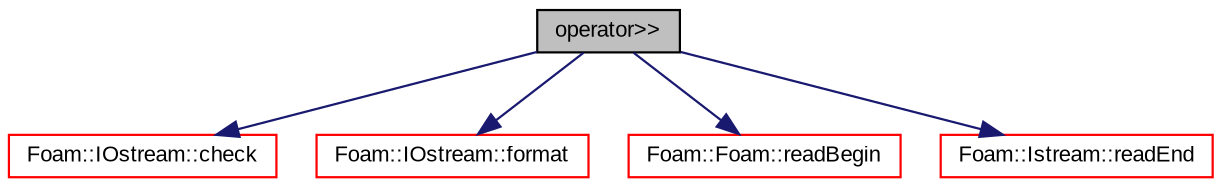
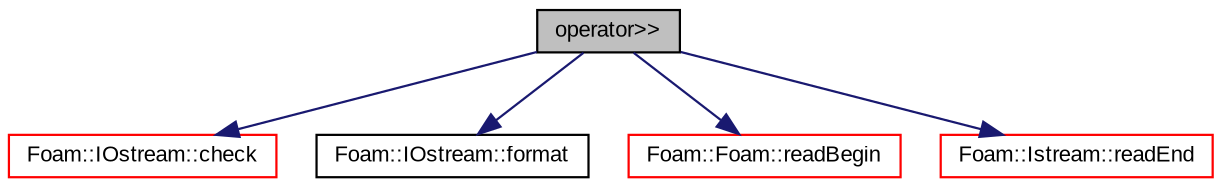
(453, 156) -> (453, 156)
